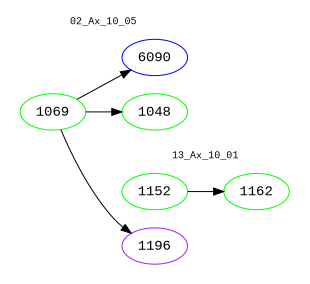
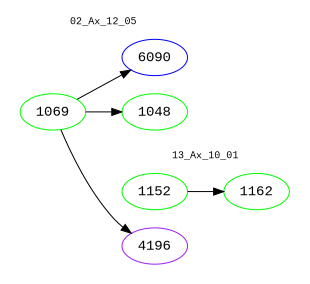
(104, 22) -> (104, 22)
(155, 246) -> (155, 246)
